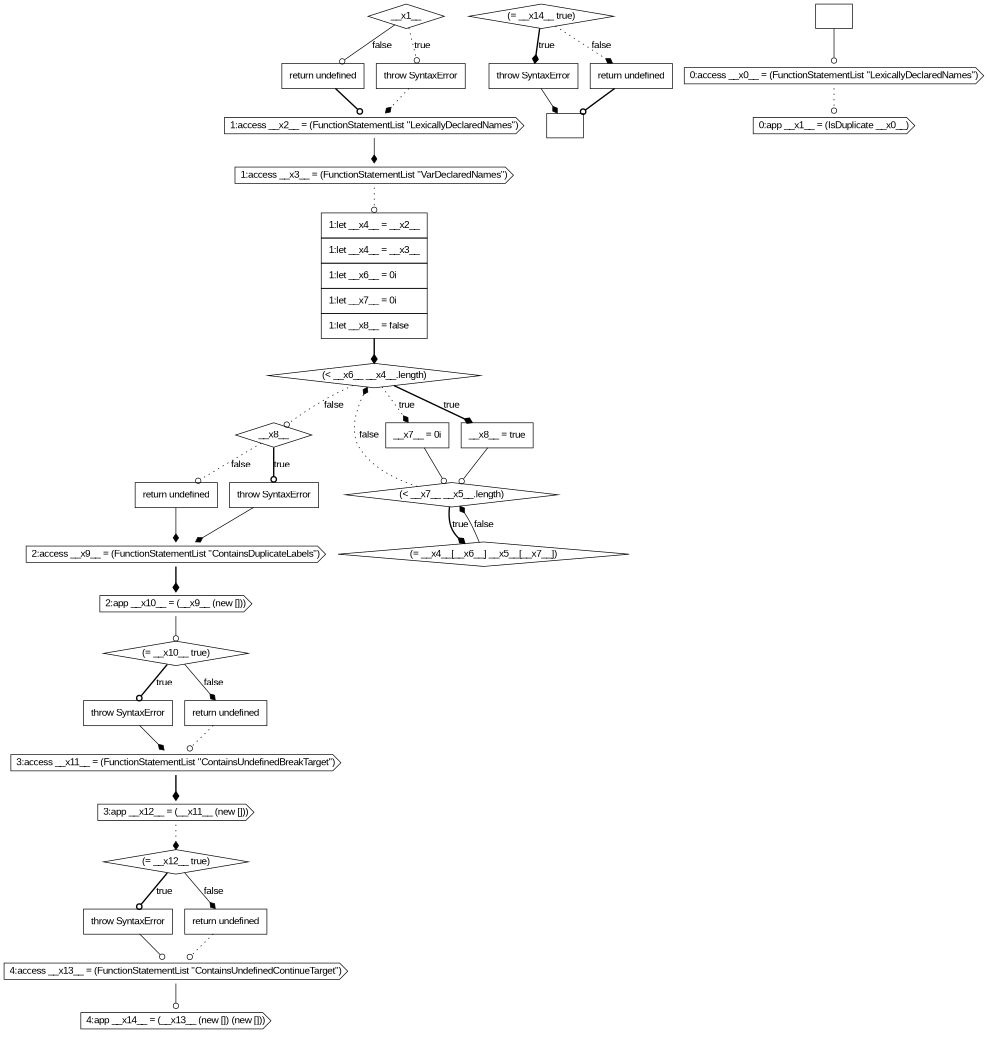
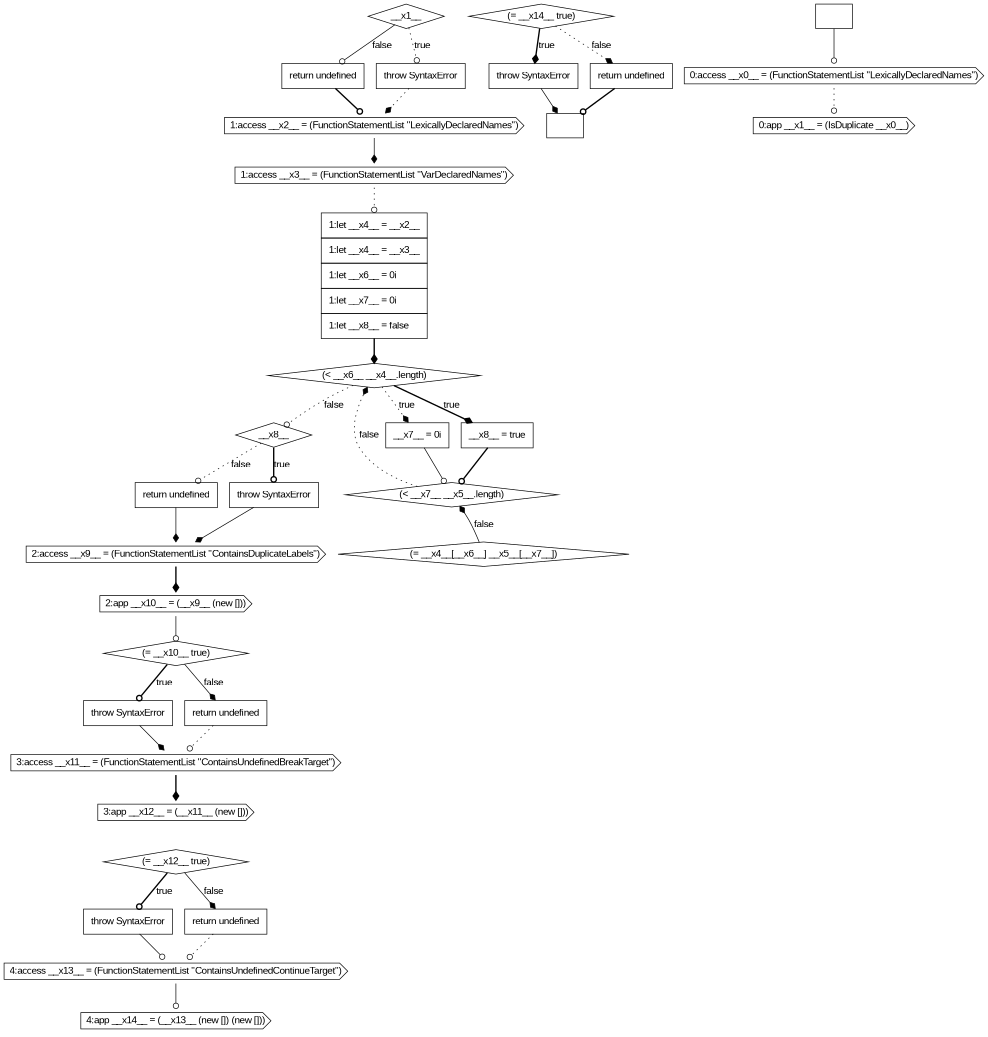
(476, 463) -> (476, 463)
(450, 524) -> none
(176, 833) -> none
